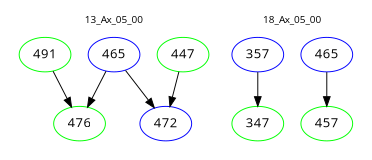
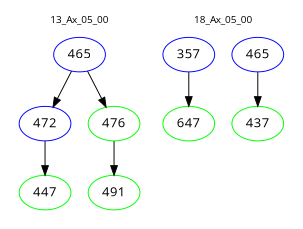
(176, 84) -> (45, 153)
(60, 85) -> (114, 153)
(258, 124) -> (189, 124)
(327, 124) -> (258, 124)
